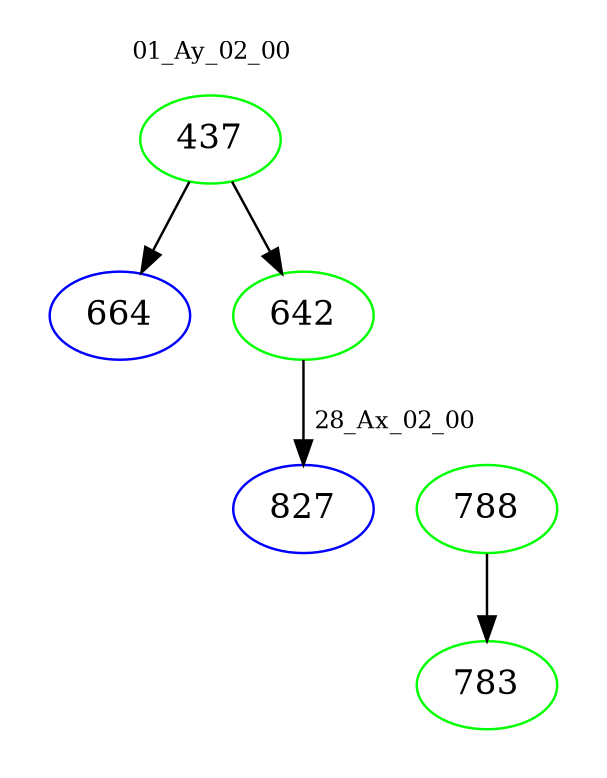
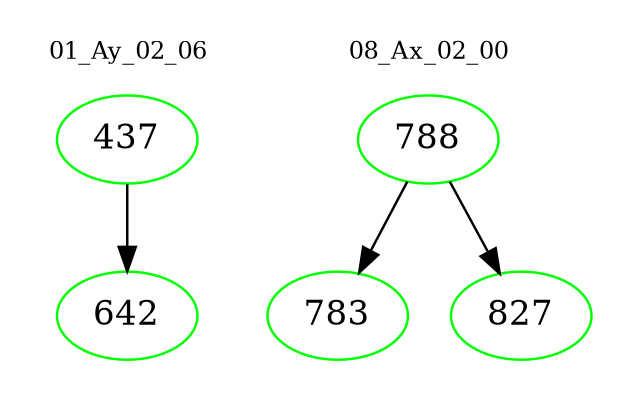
(212, 53) -> (128, 53)
(120, 316) -> none
(303, 414) -> (469, 217)
(395, 422) -> (429, 53)
(303, 509) -> (521, 316)
